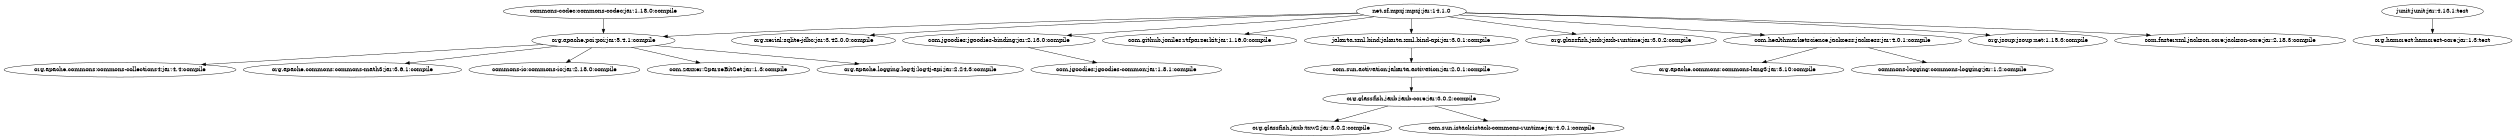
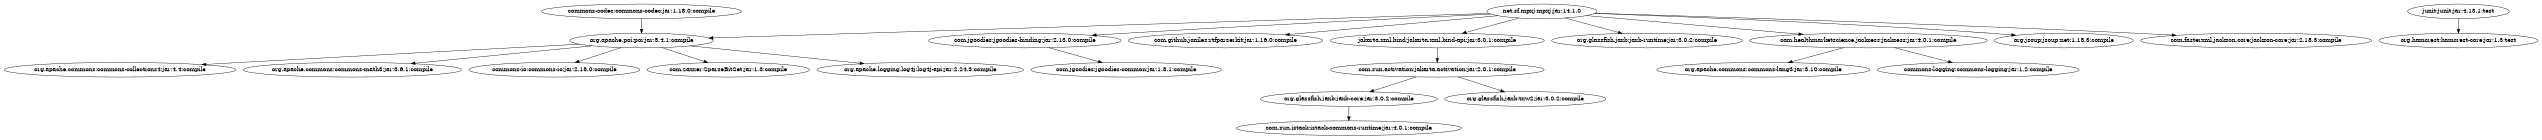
(814, 41) -> none
(1363, 113) -> (1480, 84)
